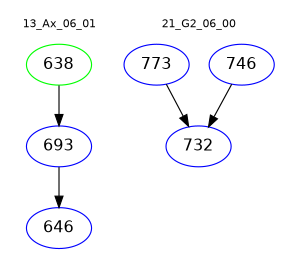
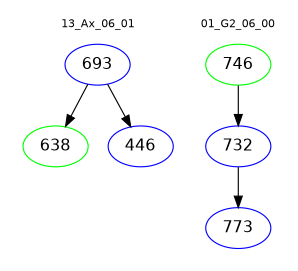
(199, 24) -> (238, 24)
(242, 65) -> (238, 65)
(59, 100) -> (79, 100)
(175, 100) -> (238, 182)
(59, 228) -> (141, 146)
